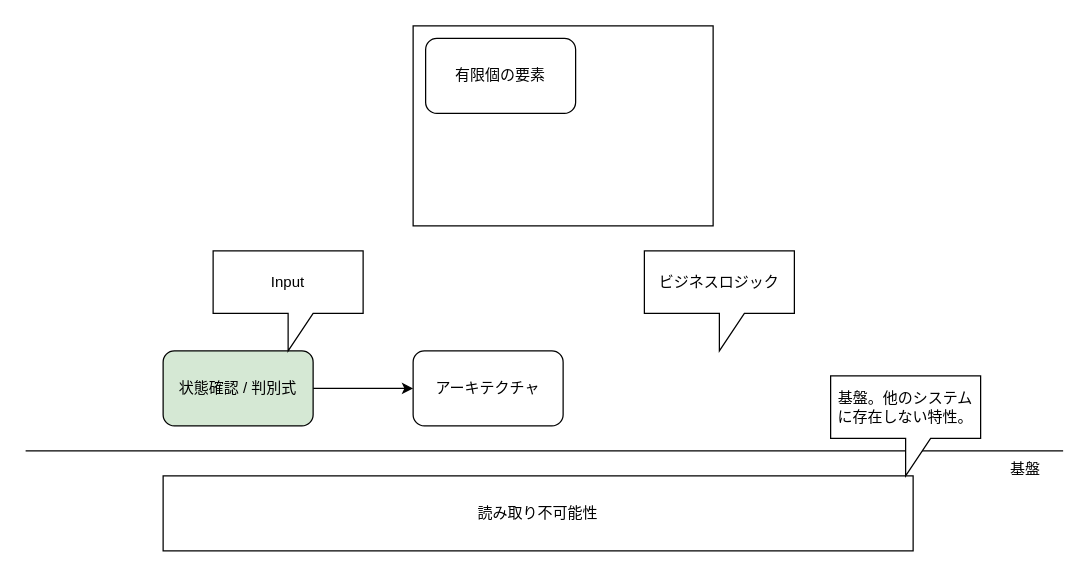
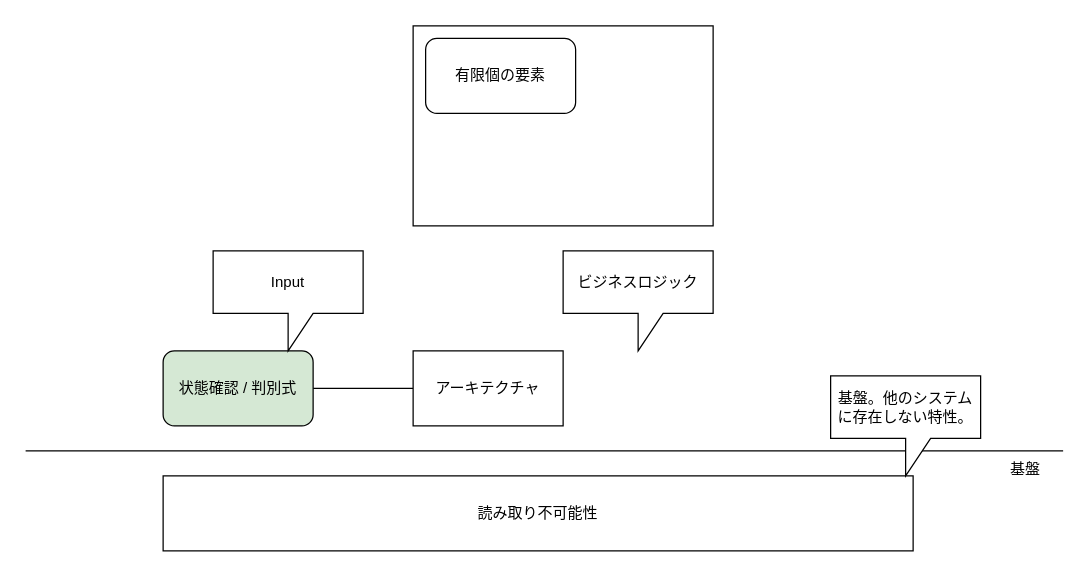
(719, 301) -> (638, 301)
(403, 388) -> (406, 388)
(488, 388) -> (488, 388)
